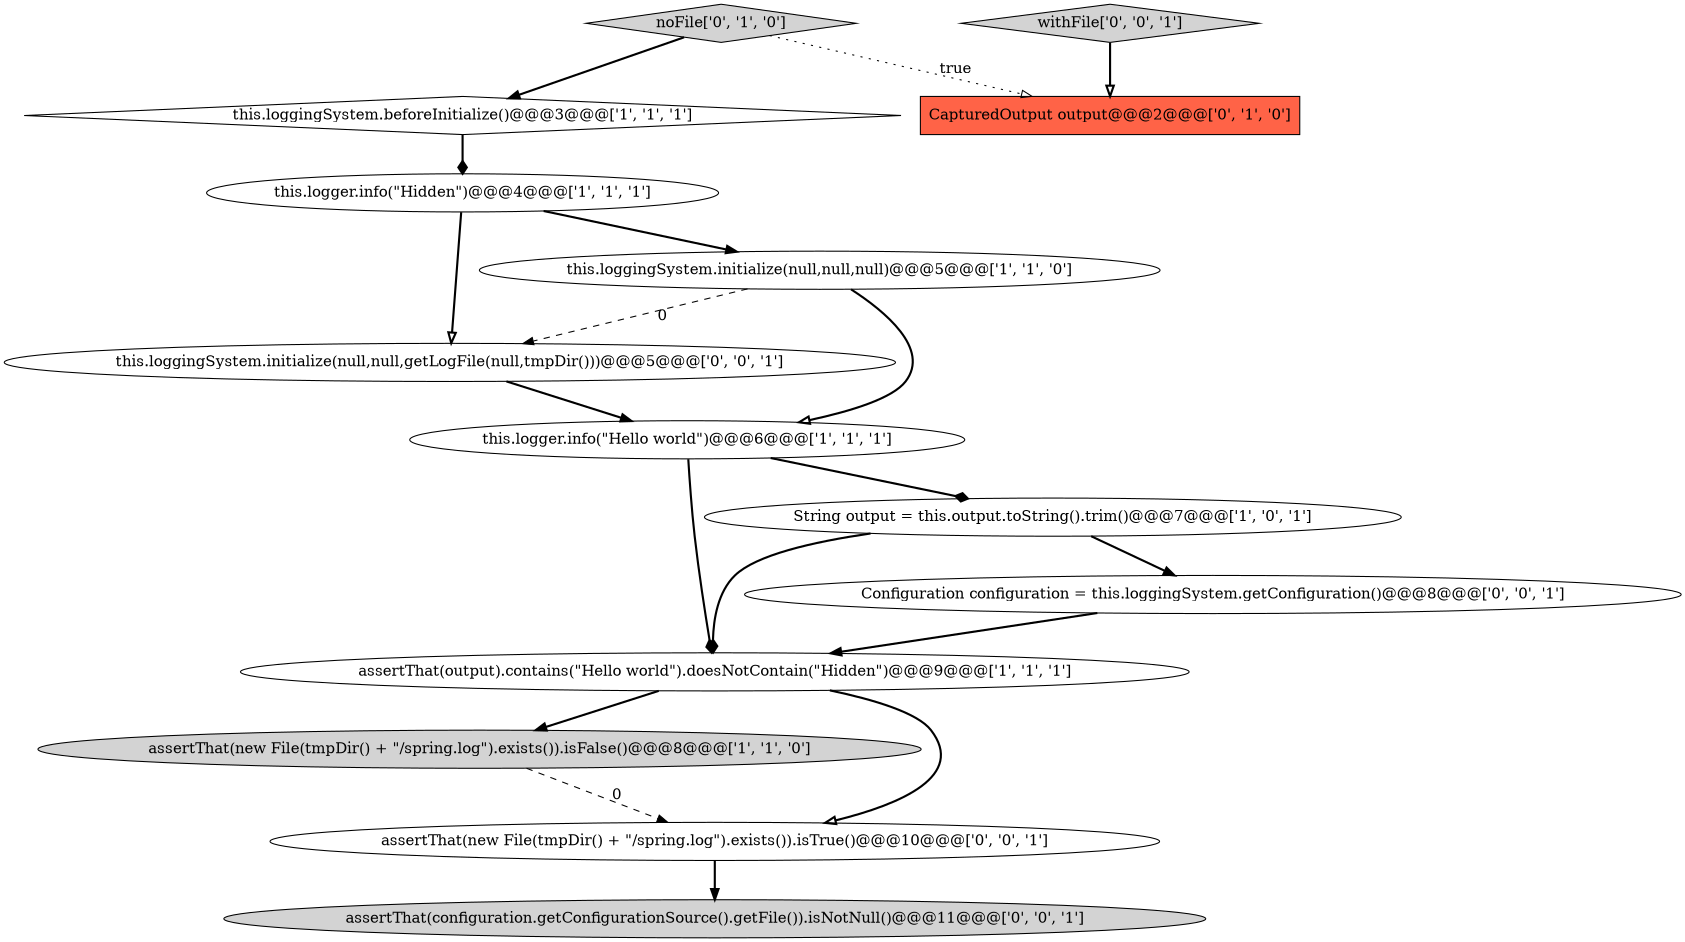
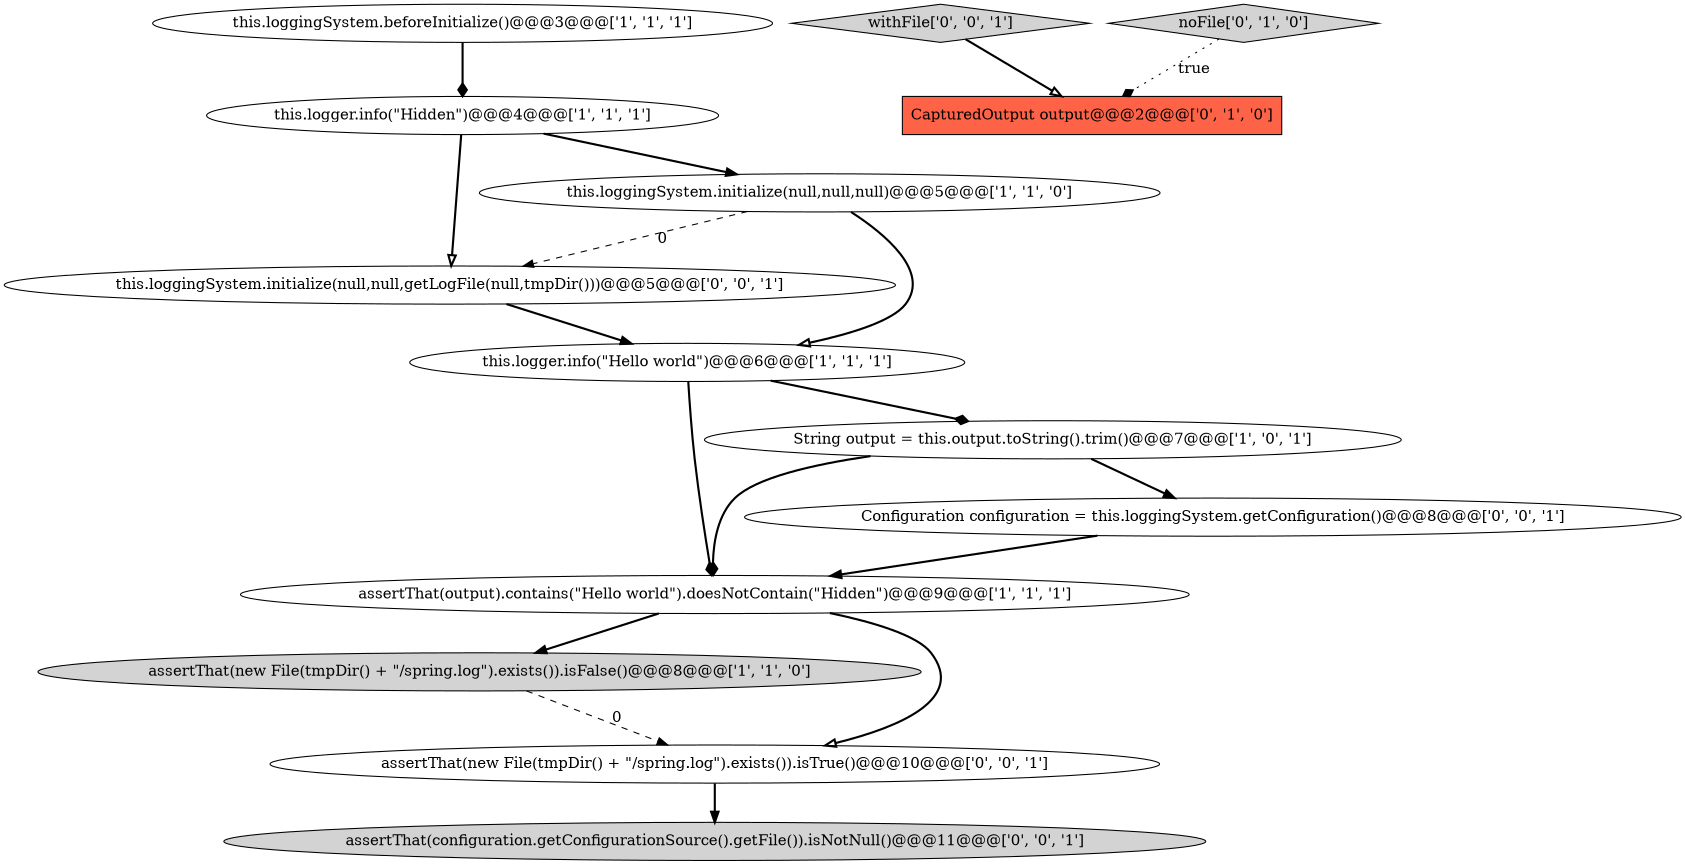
(895, 65) -> (1176, 64)
(601, 66) -> none
(463, 116) -> (463, 23)
